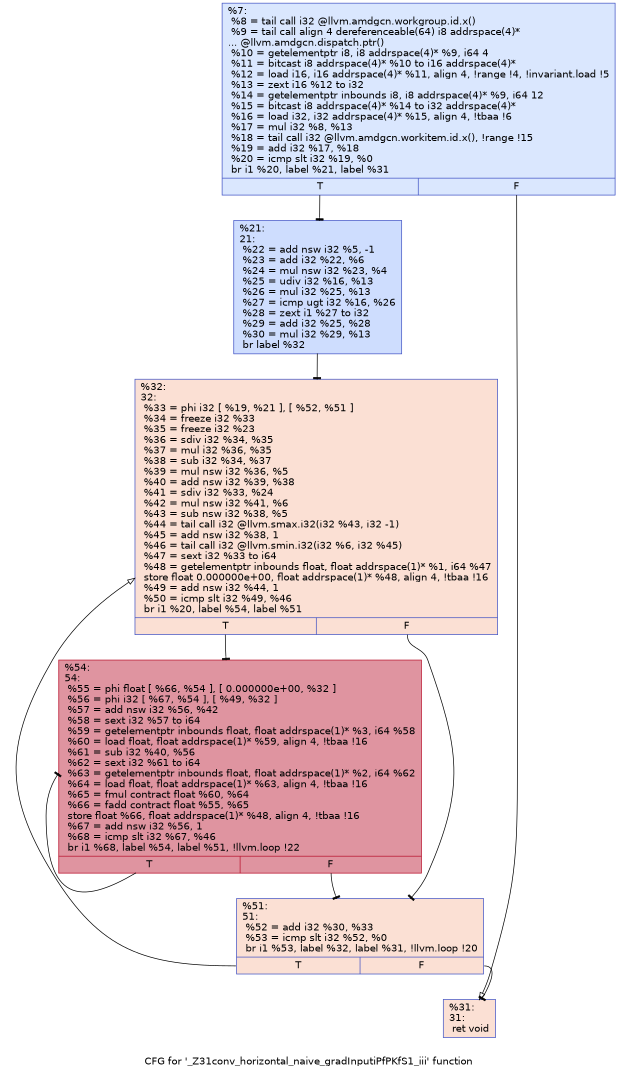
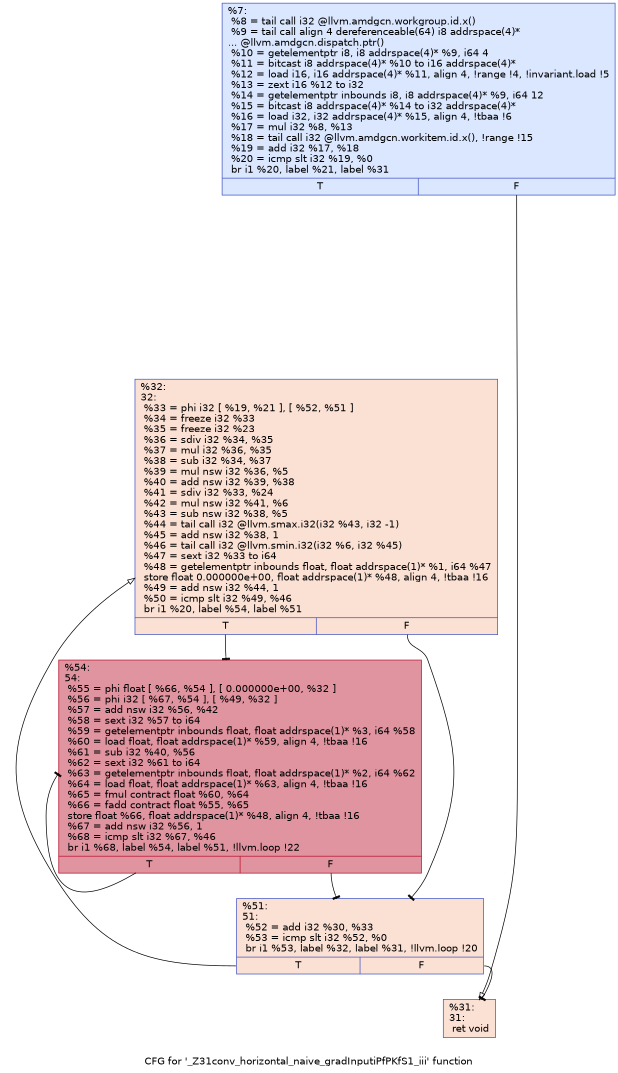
(318, 287) -> none
